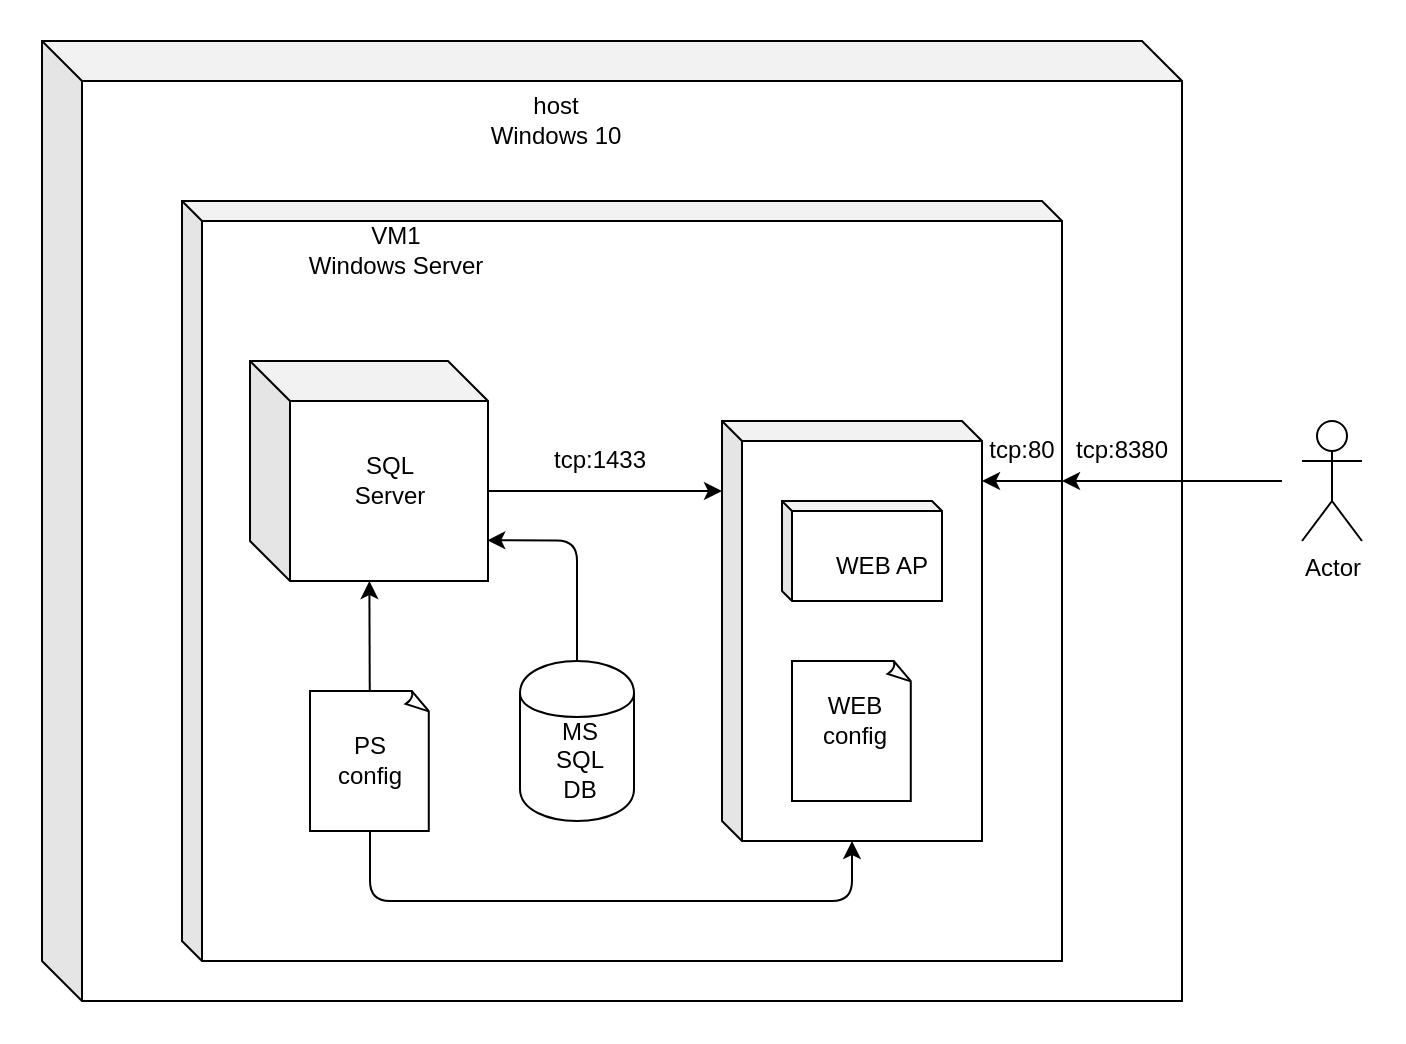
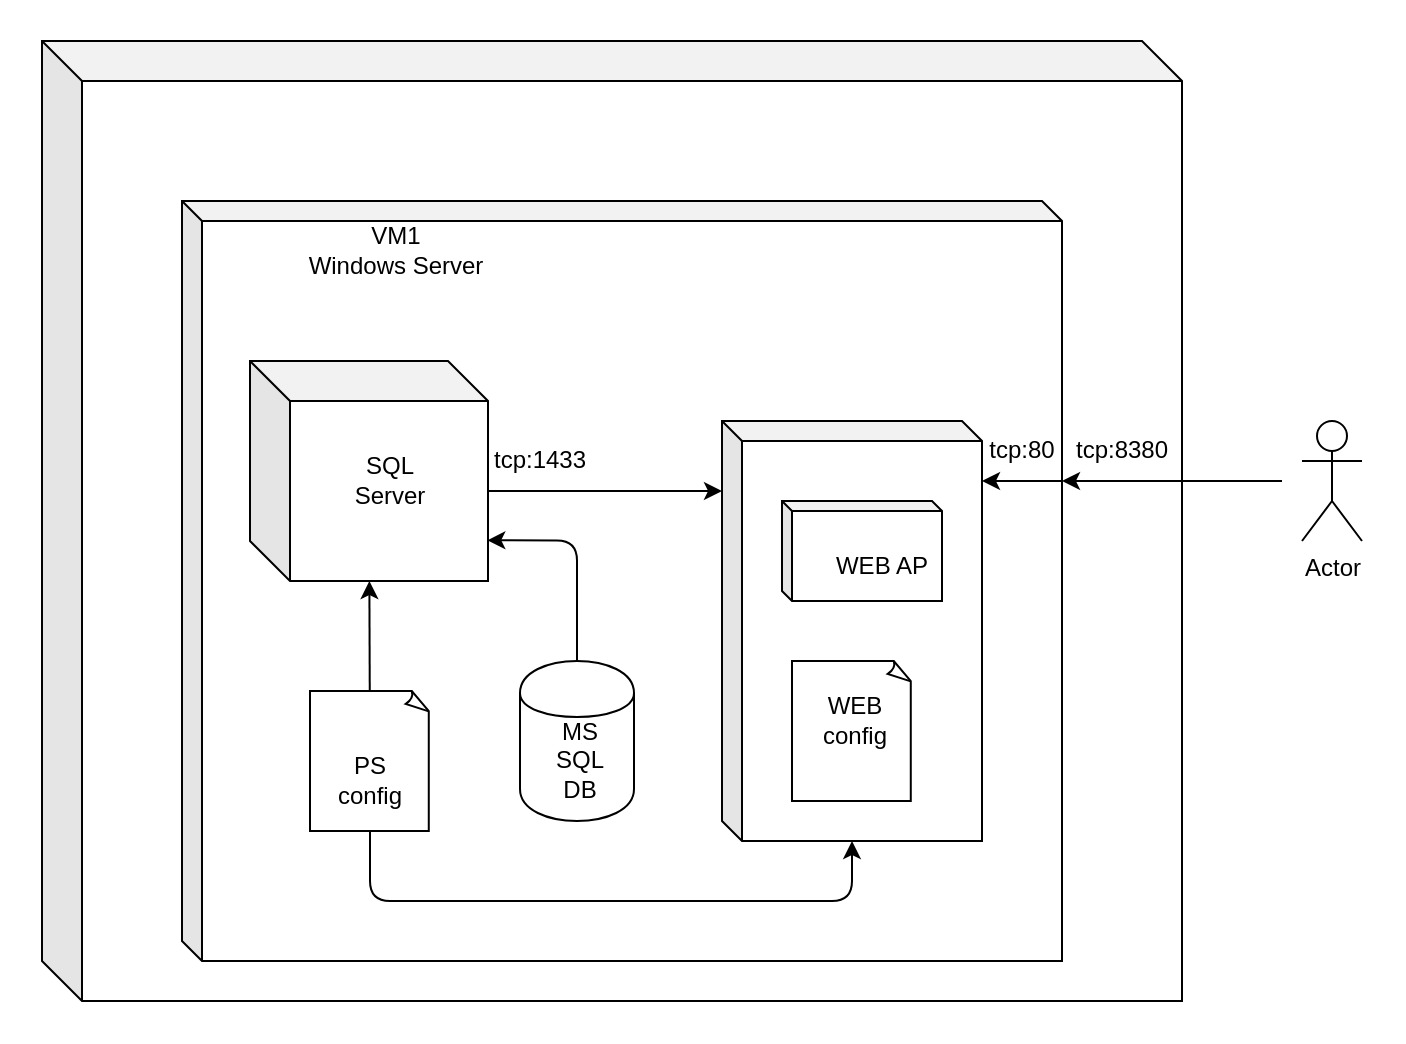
(556, 121) -> none
(600, 461) -> (540, 461)
(370, 761) -> (370, 781)
